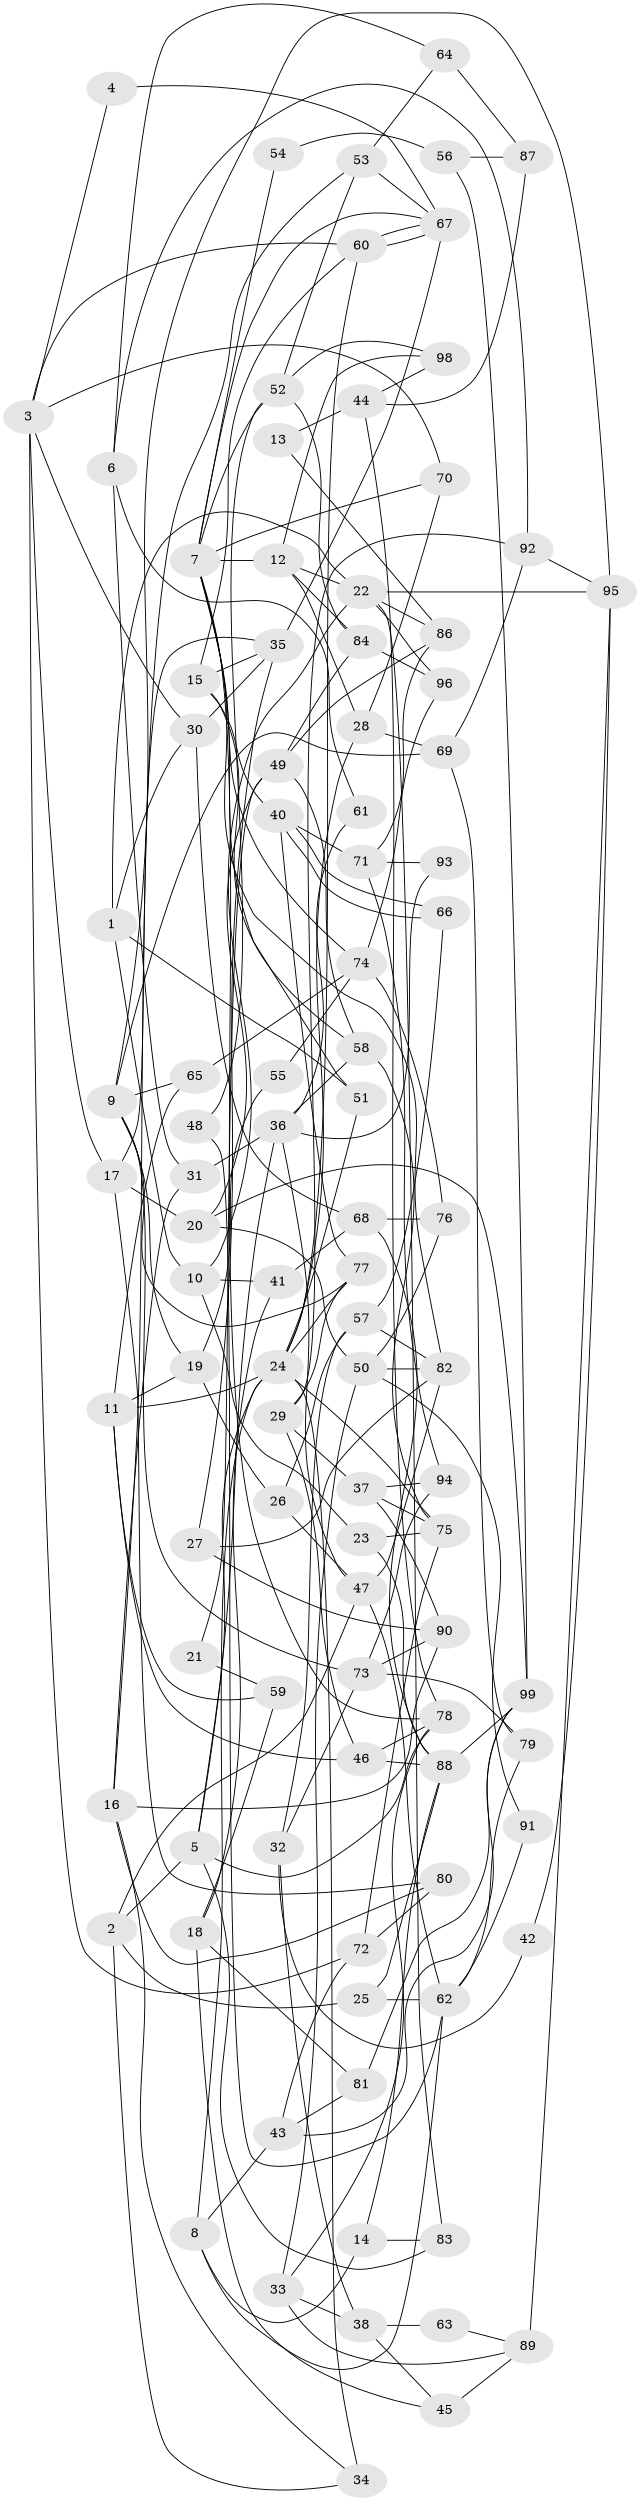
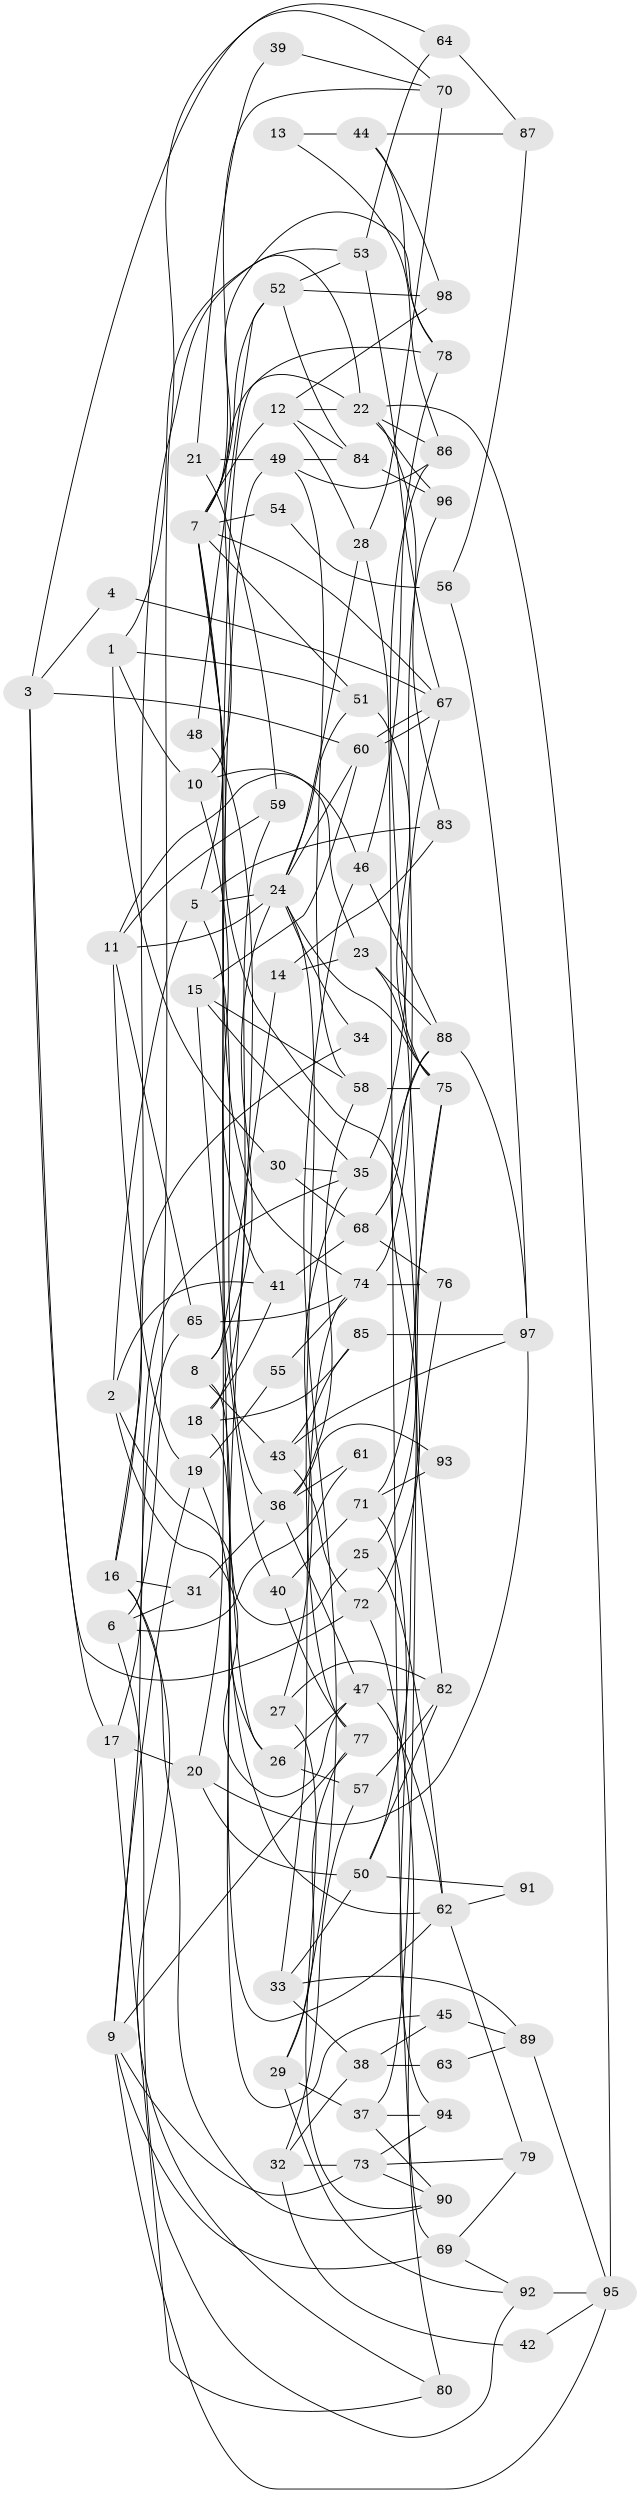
none -> (278, 49)
(98, 580) -> none
(445, 913) -> none
none -> (397, 969)
none -> (223, 1148)
(528, 1695) -> (528, 1335)
(396, 1911) -> (306, 1700)
(406, 1947) -> (320, 965)
(362, 2085) -> (362, 1335)
(136, 2290) -> (157, 1307)
